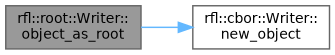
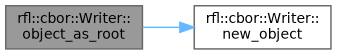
(73, 27) -> (74, 27)
